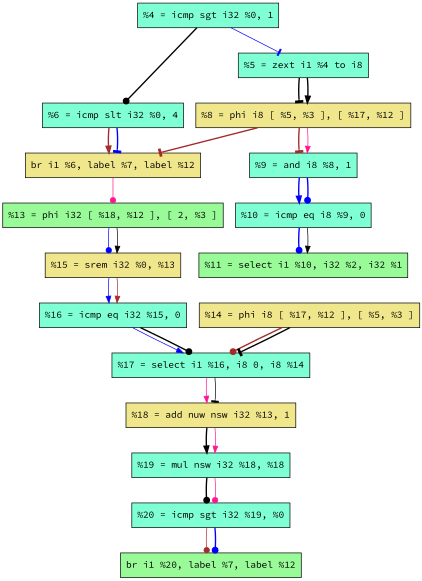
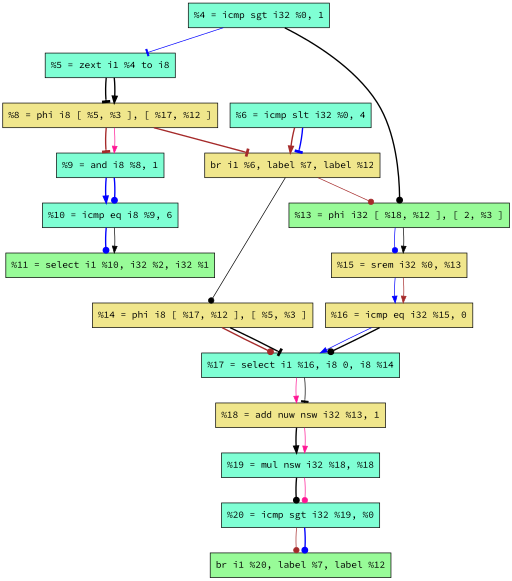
(162, 63) -> (371, 94)
(113, 188) -> (343, 189)
(303, 215) -> (110, 215)
none -> (249, 238)
(113, 315) -> (399, 315)
